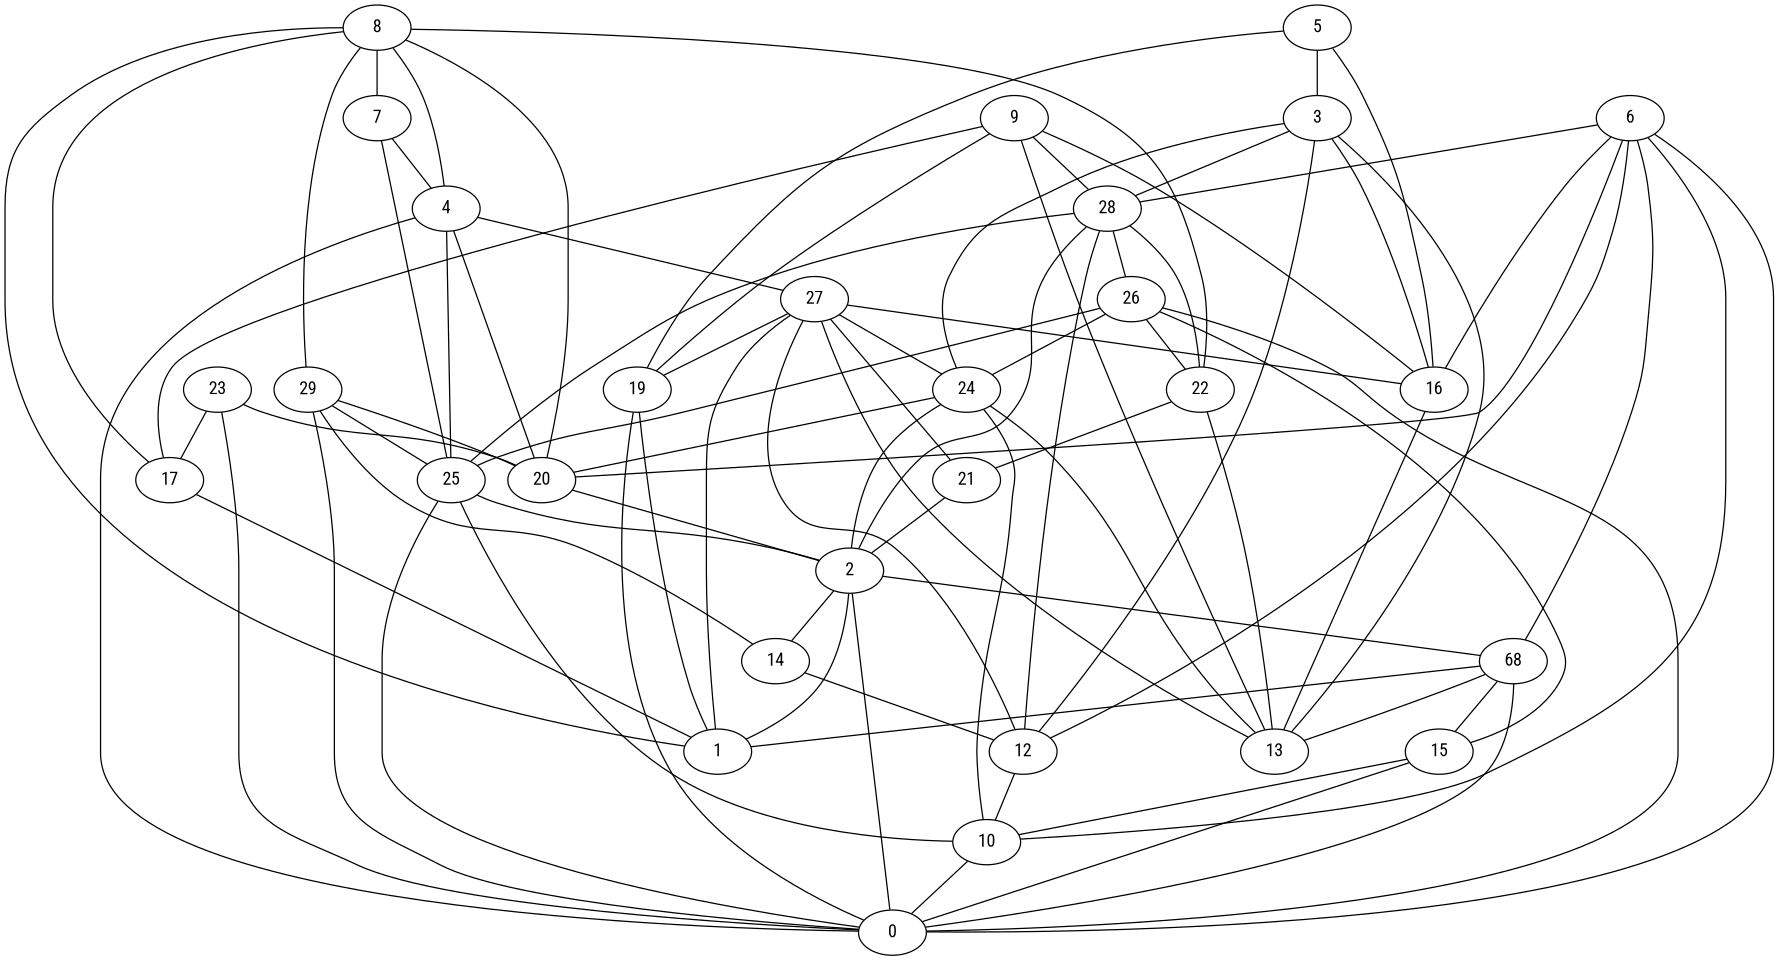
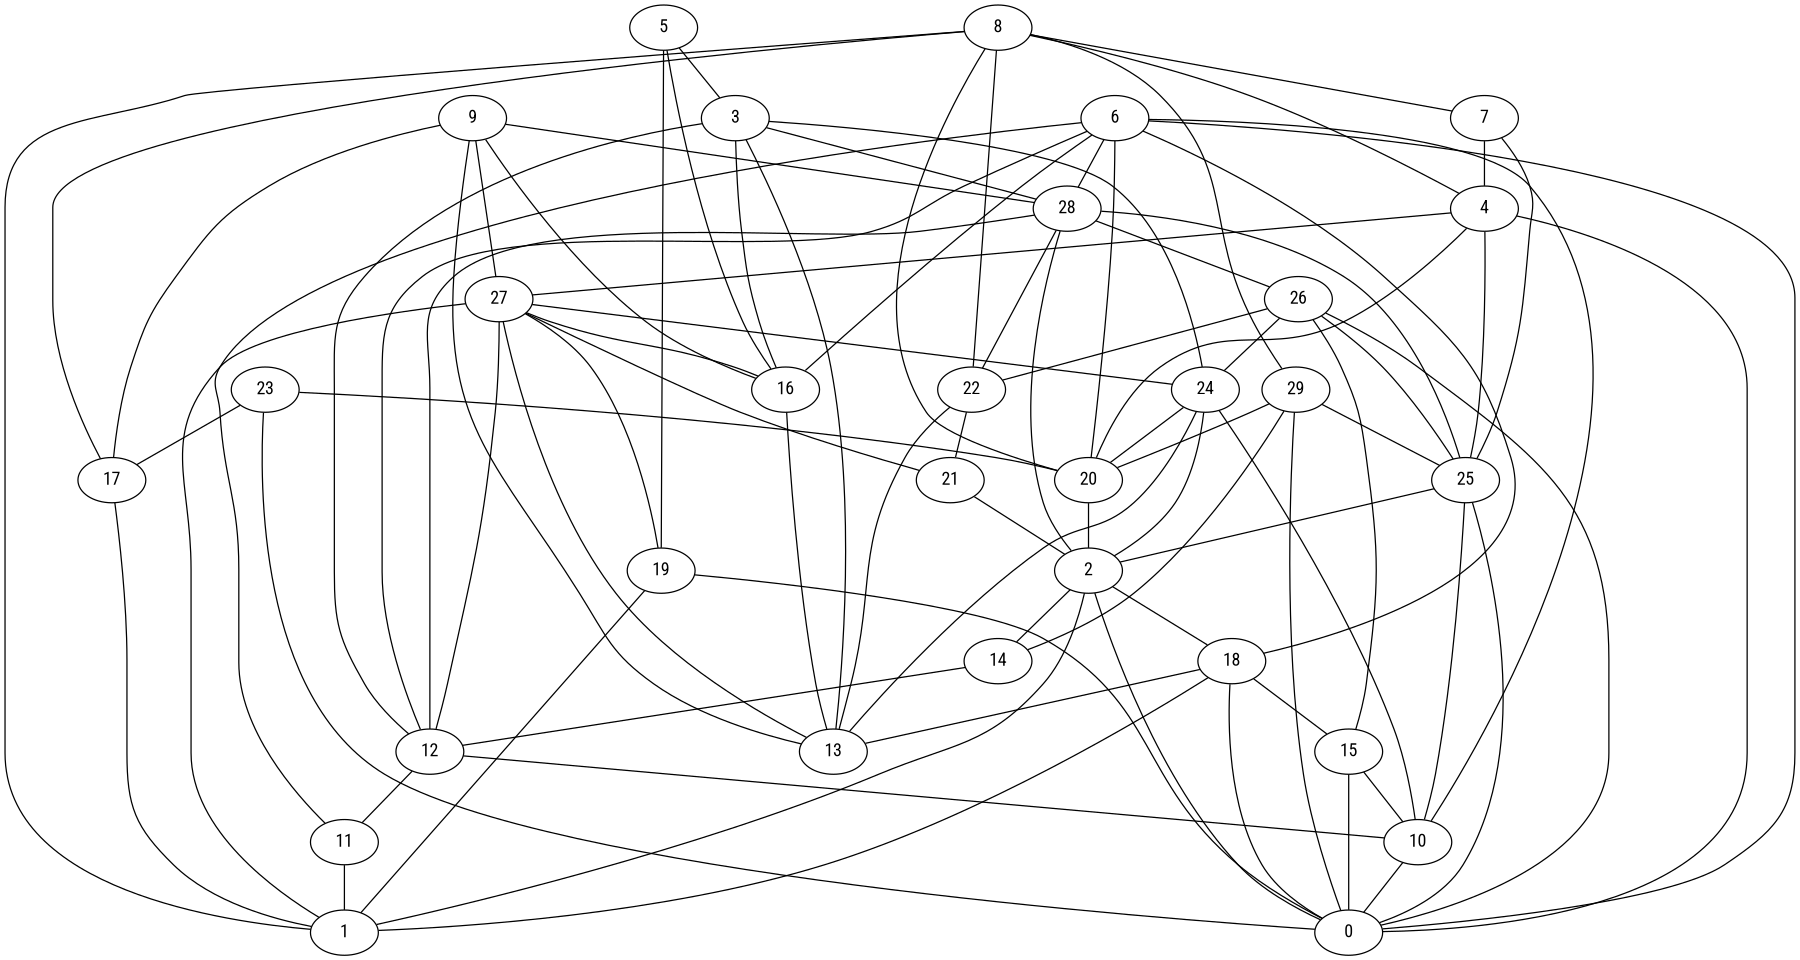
(816, 243) -> (486, 209)
(1513, 661) -> (1232, 661)
none -> (344, 842)
